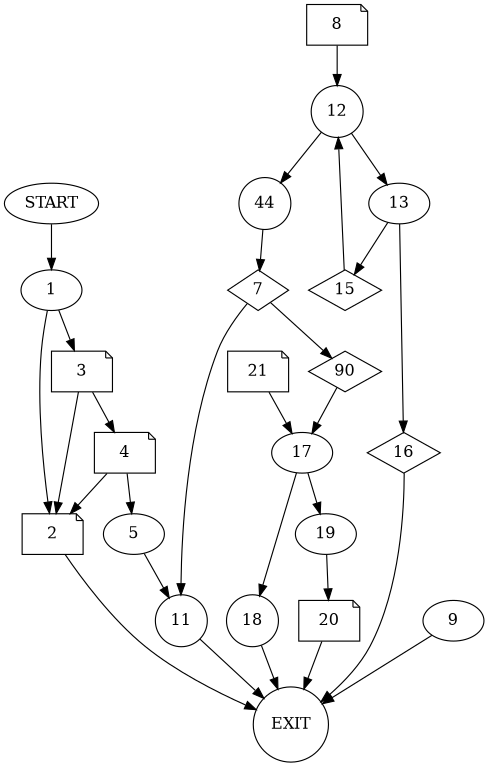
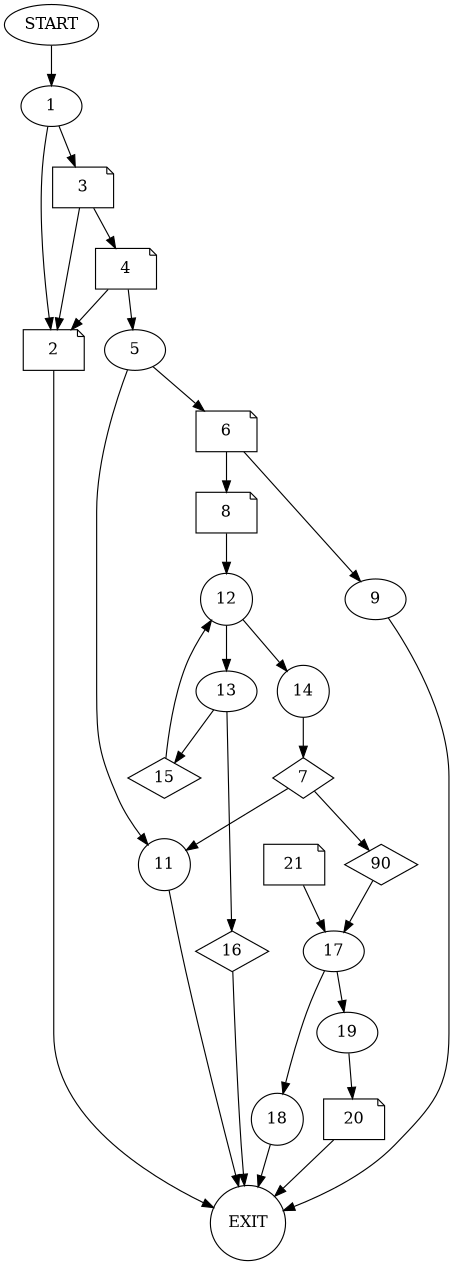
(265, 204) -> (303, 691)
none -> (227, 431)
